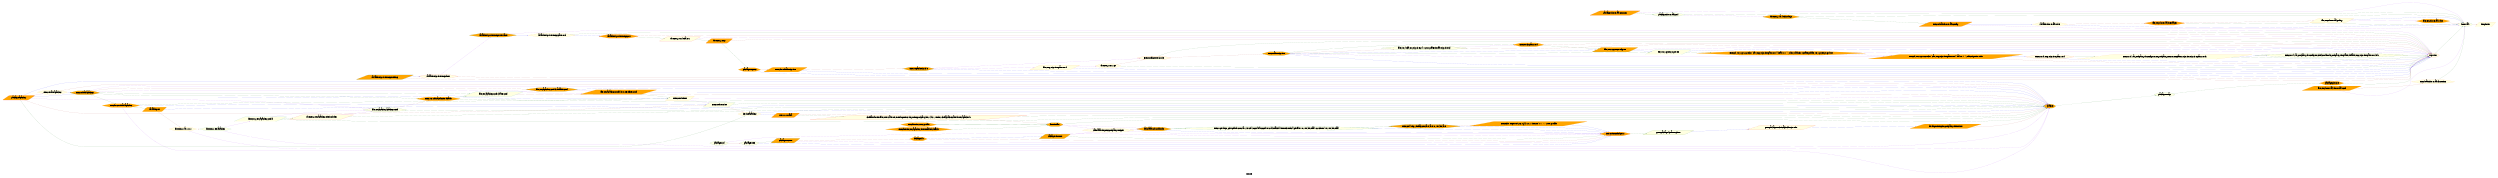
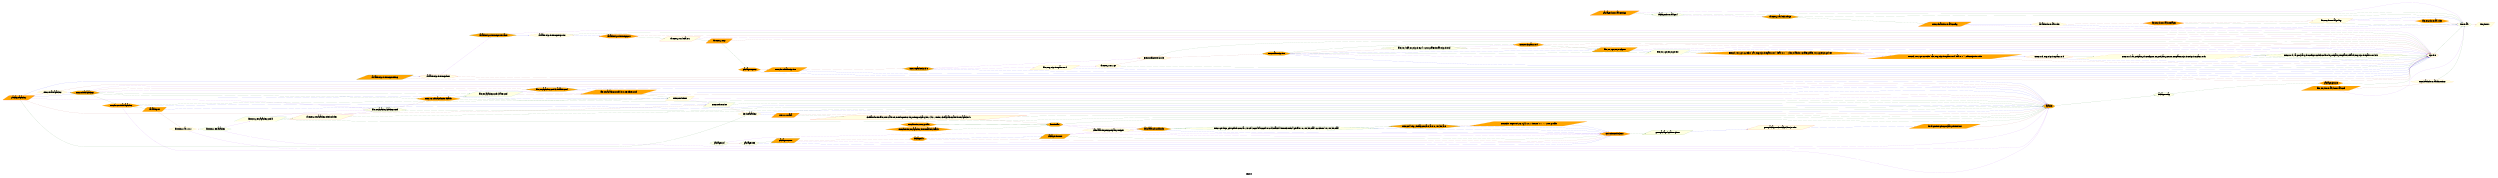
(1615, 13) -> (1615, 13)
(552, 35) -> (552, 35)
